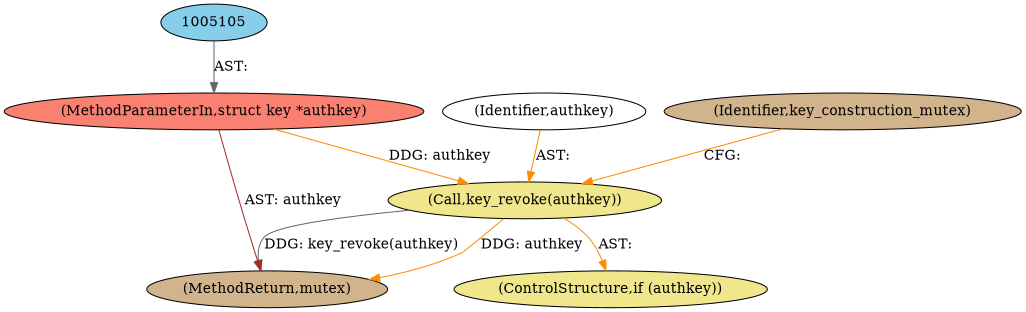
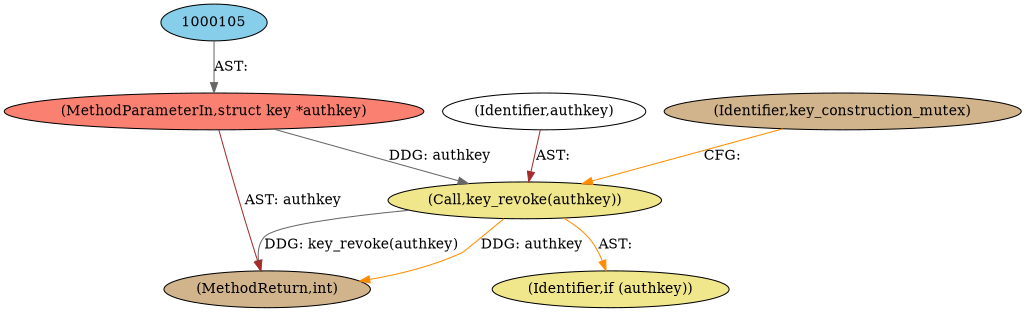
(214, 22) -> (214, 22)
(536, 151) -> (536, 151)
(366, 155) -> (366, 155)
(267, 289) -> (267, 289)
(611, 289) -> (611, 289)
